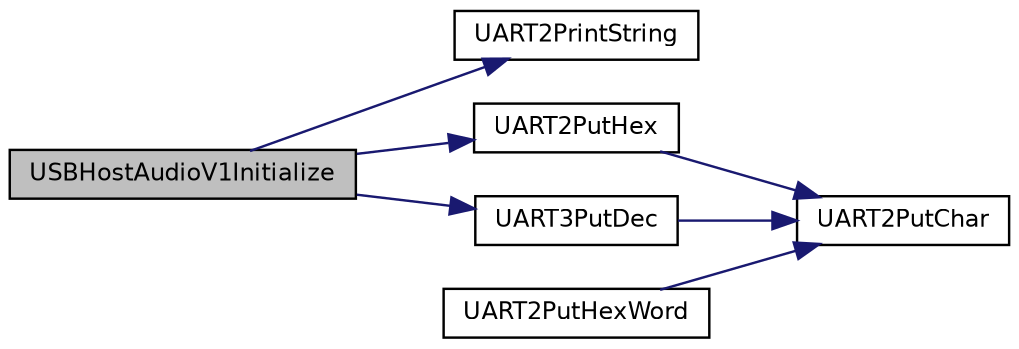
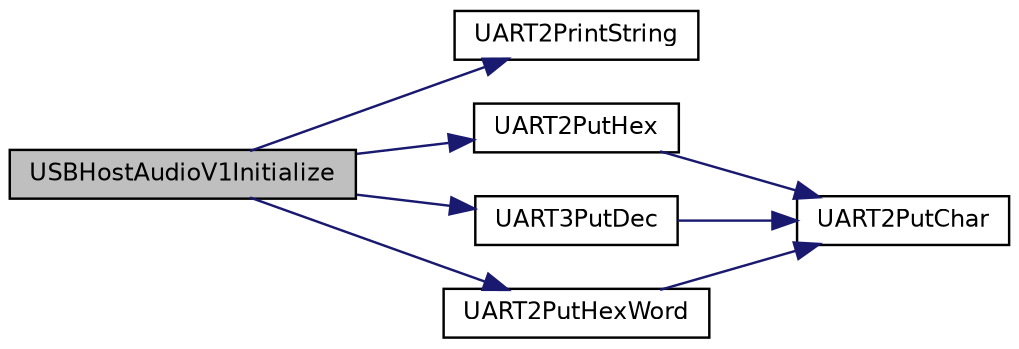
none -> (368, 240)
